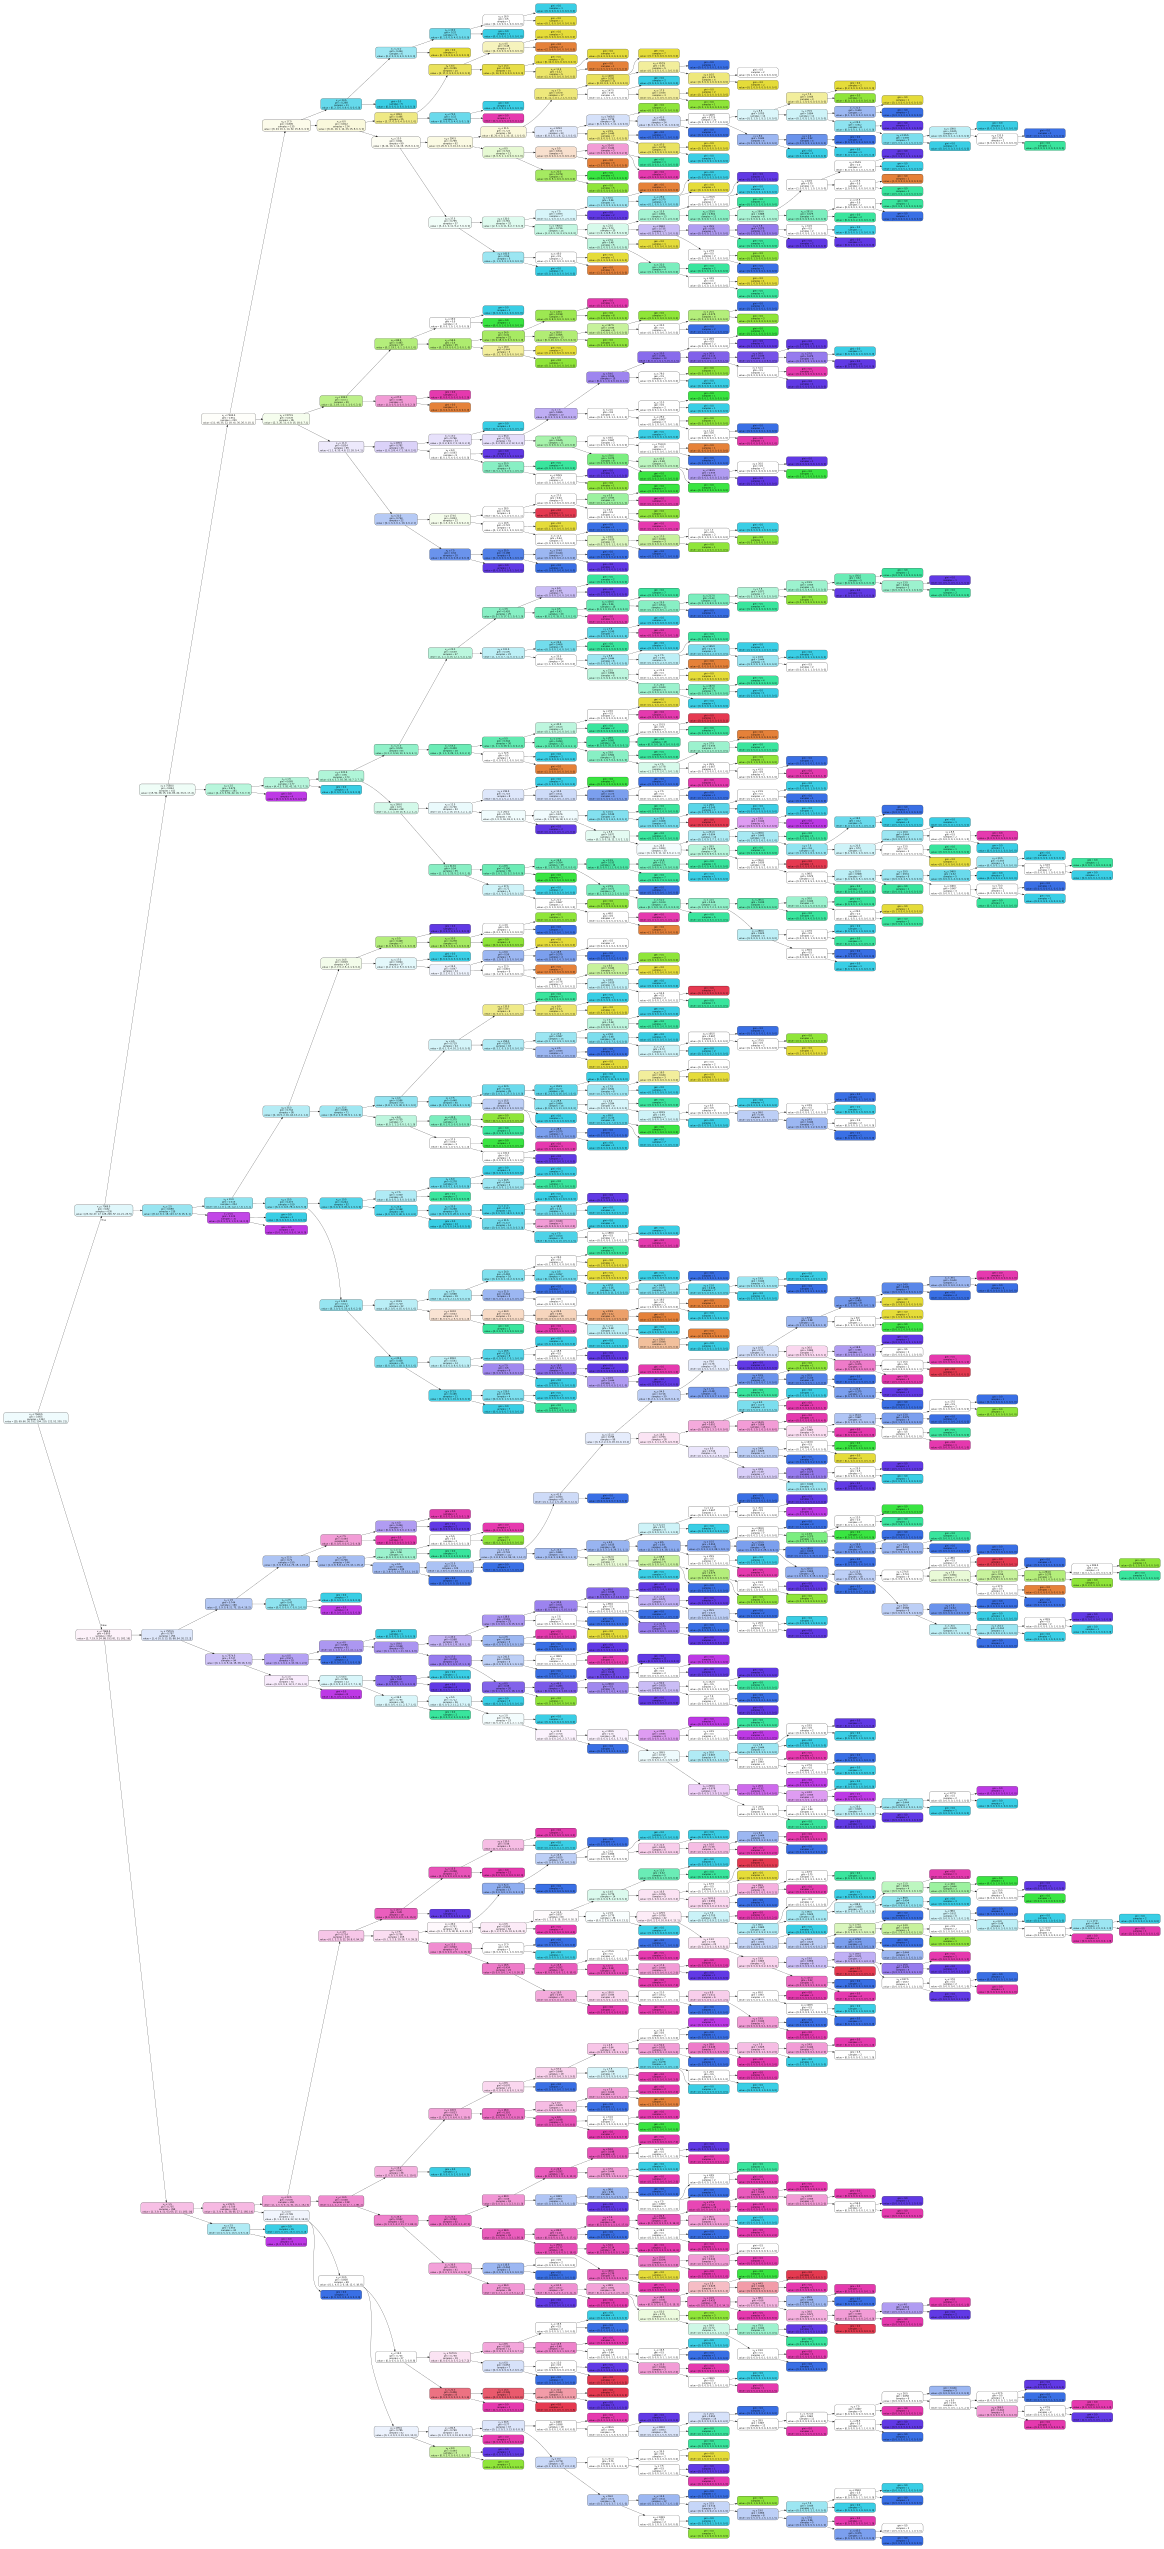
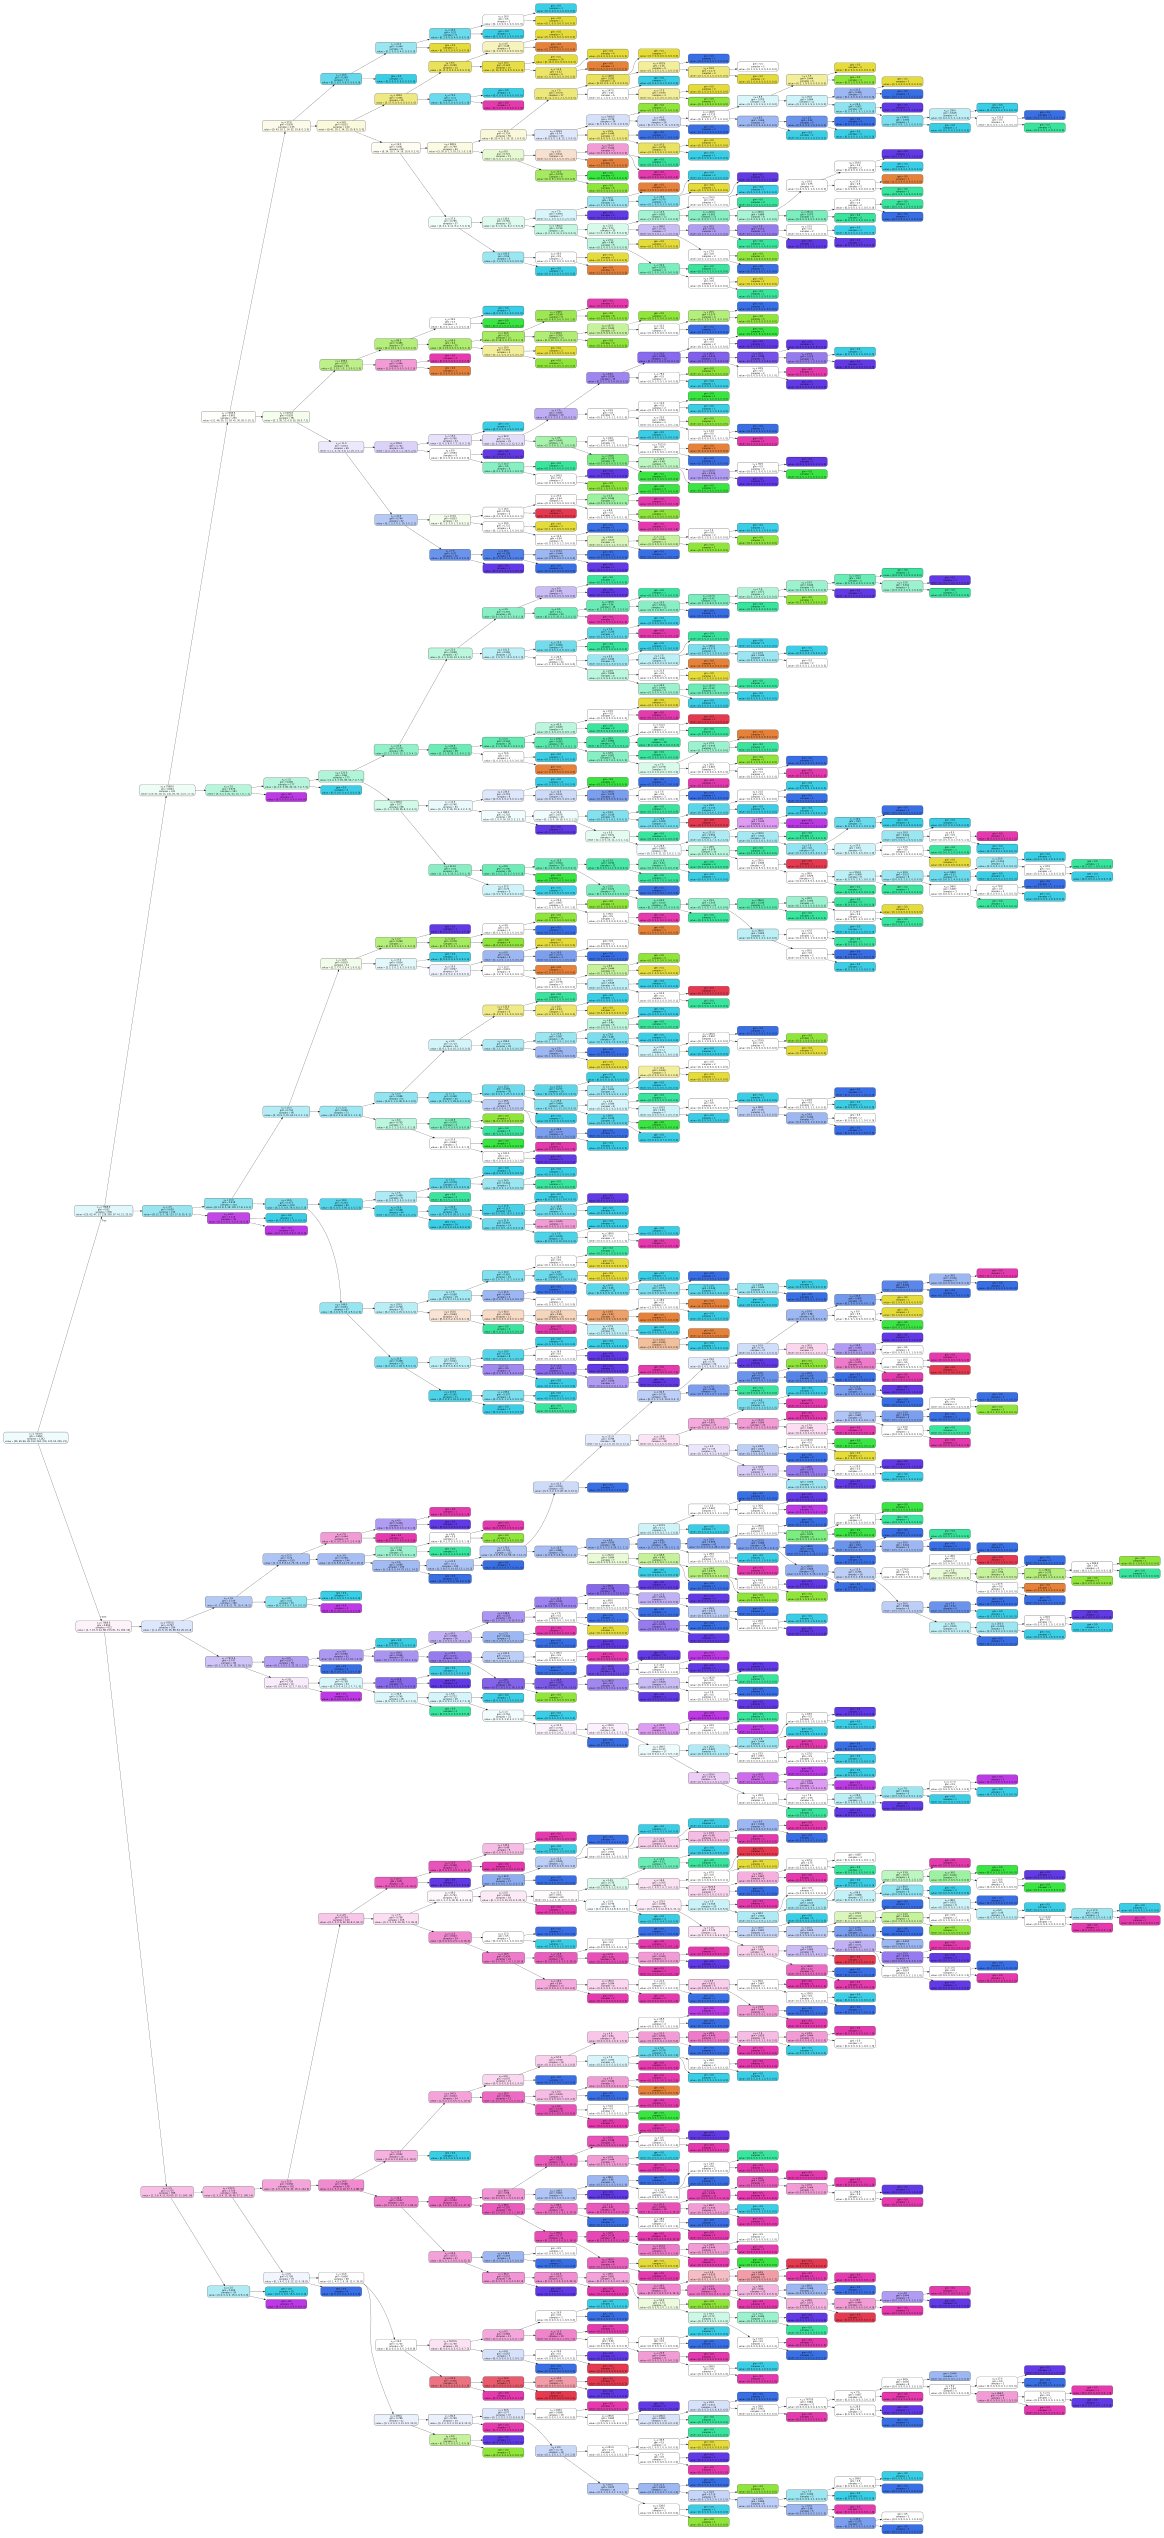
none -> (855, 1857)
